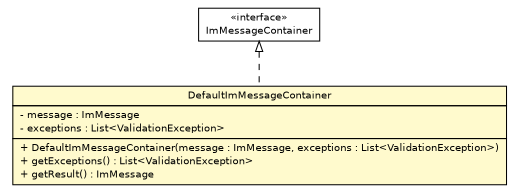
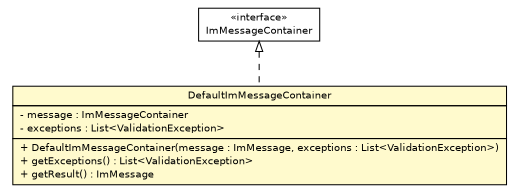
(80, 115) -> (104, 115)
